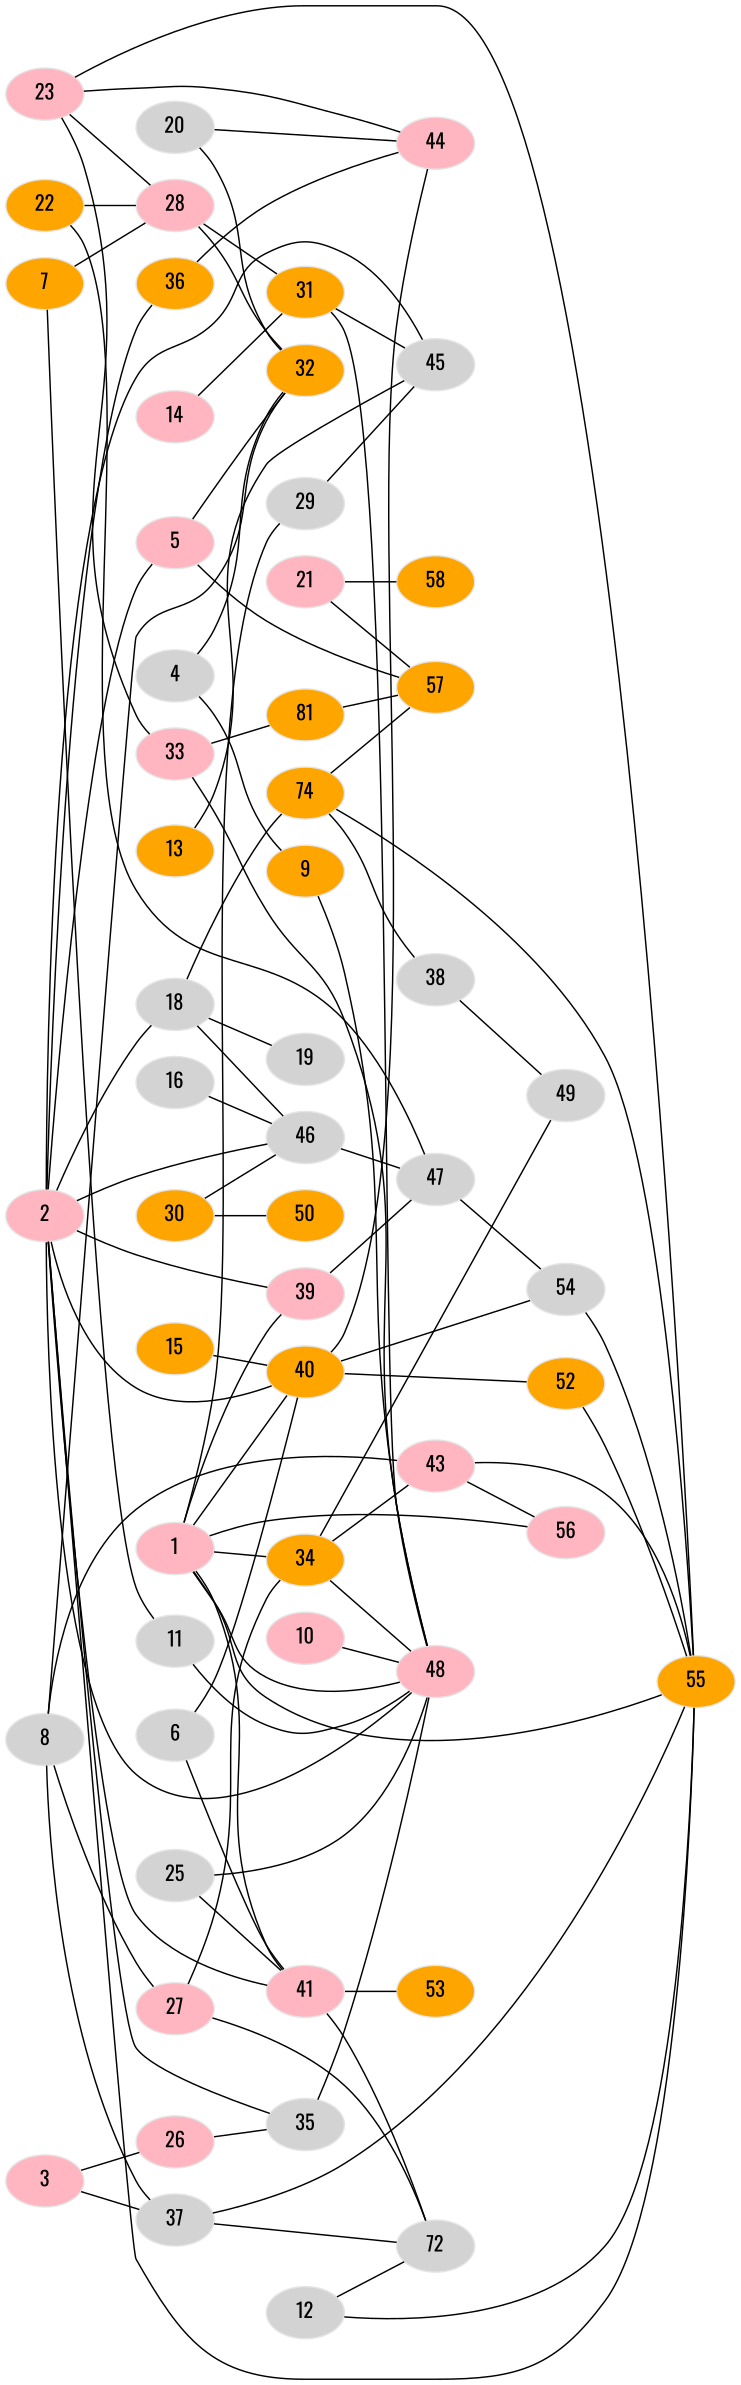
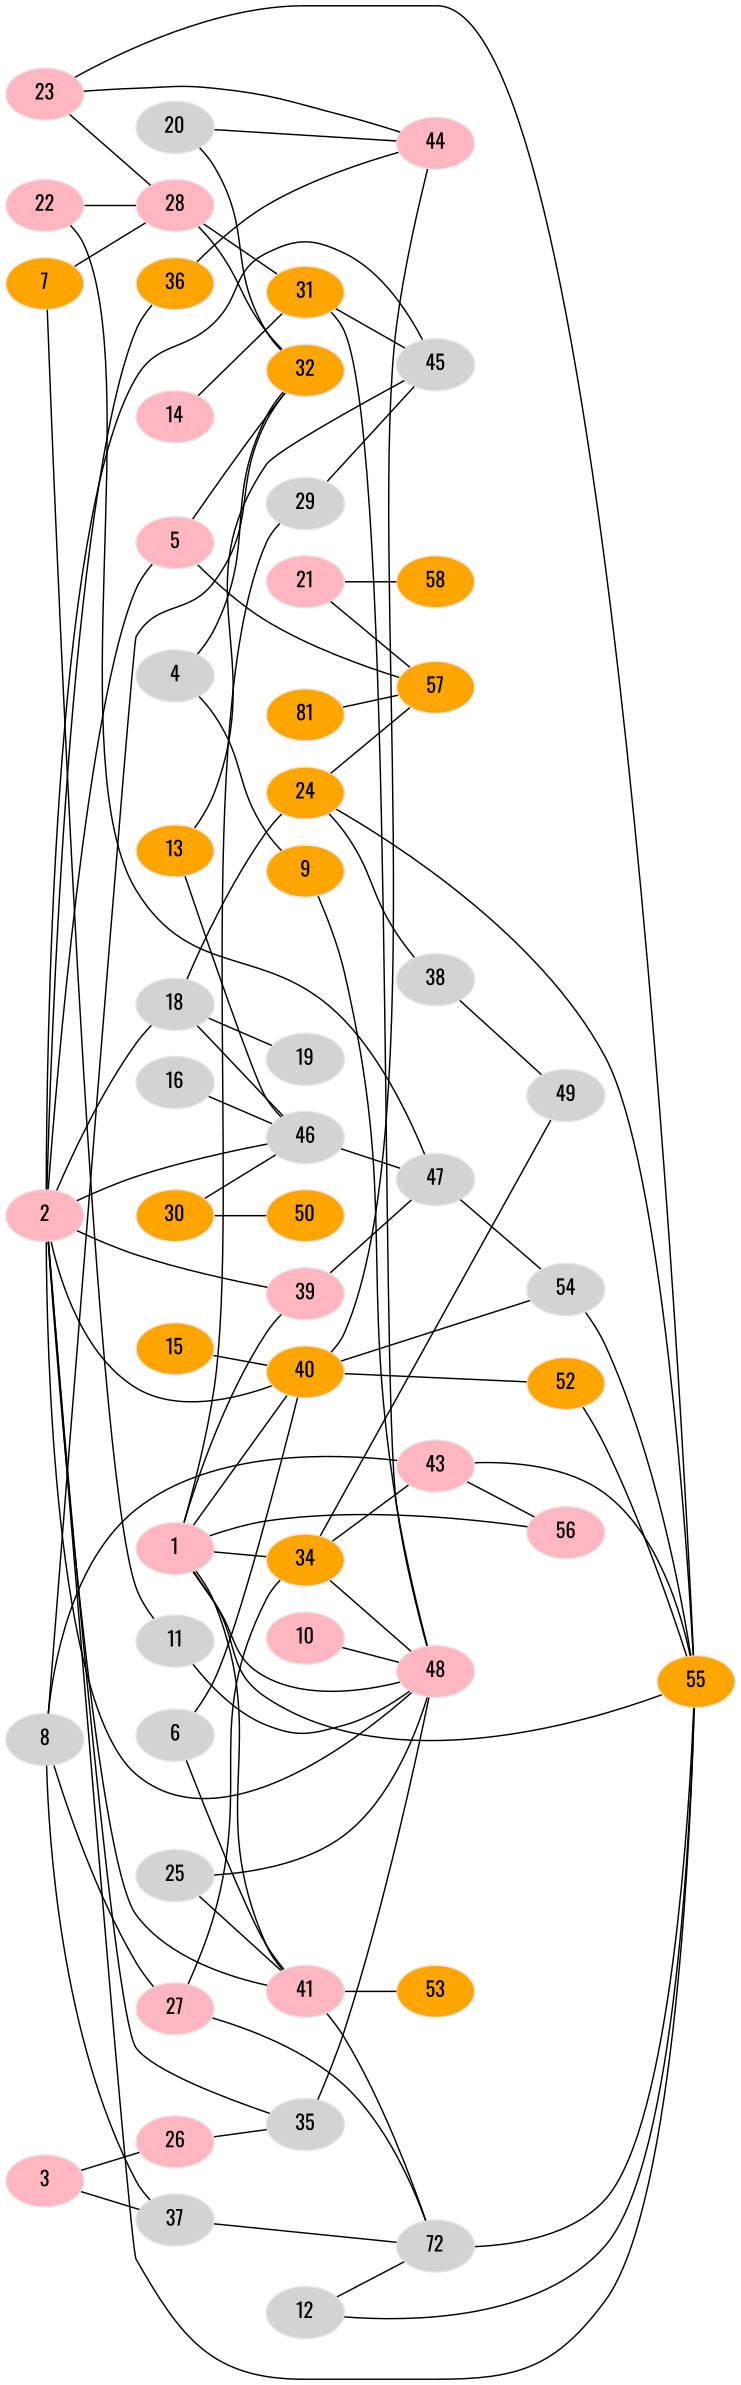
(45, 206) -> (45, 206)
(175, 754) -> none
(305, 793) -> (305, 793)
none -> (232, 1012)
(503, 2016) -> (653, 2077)
